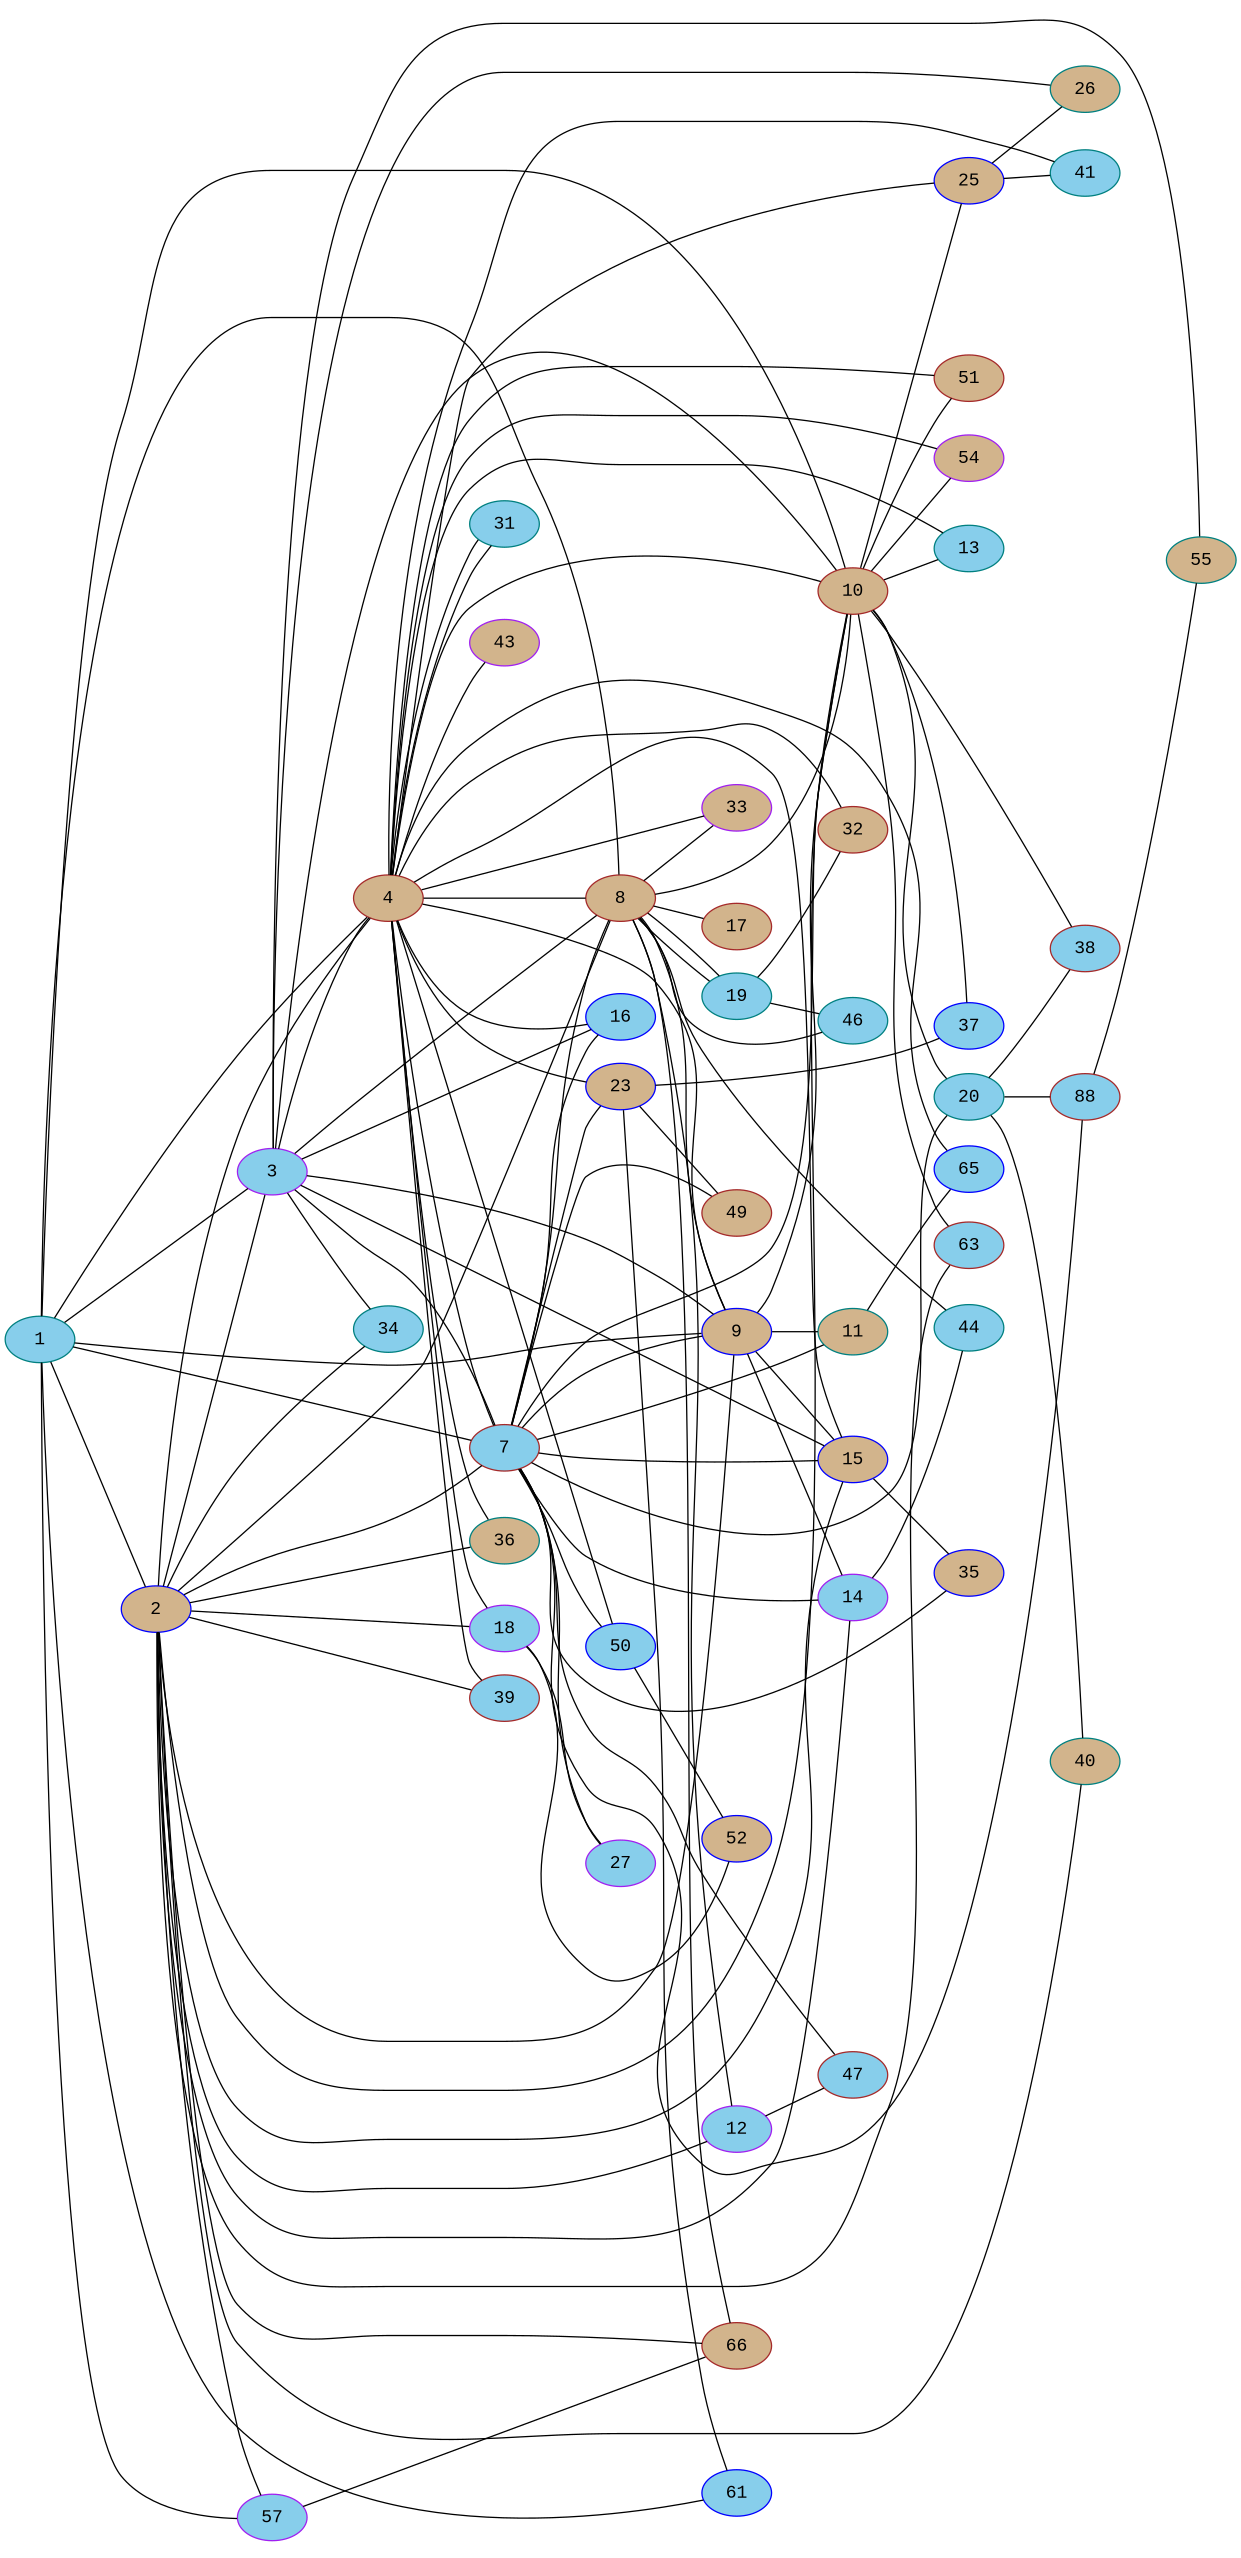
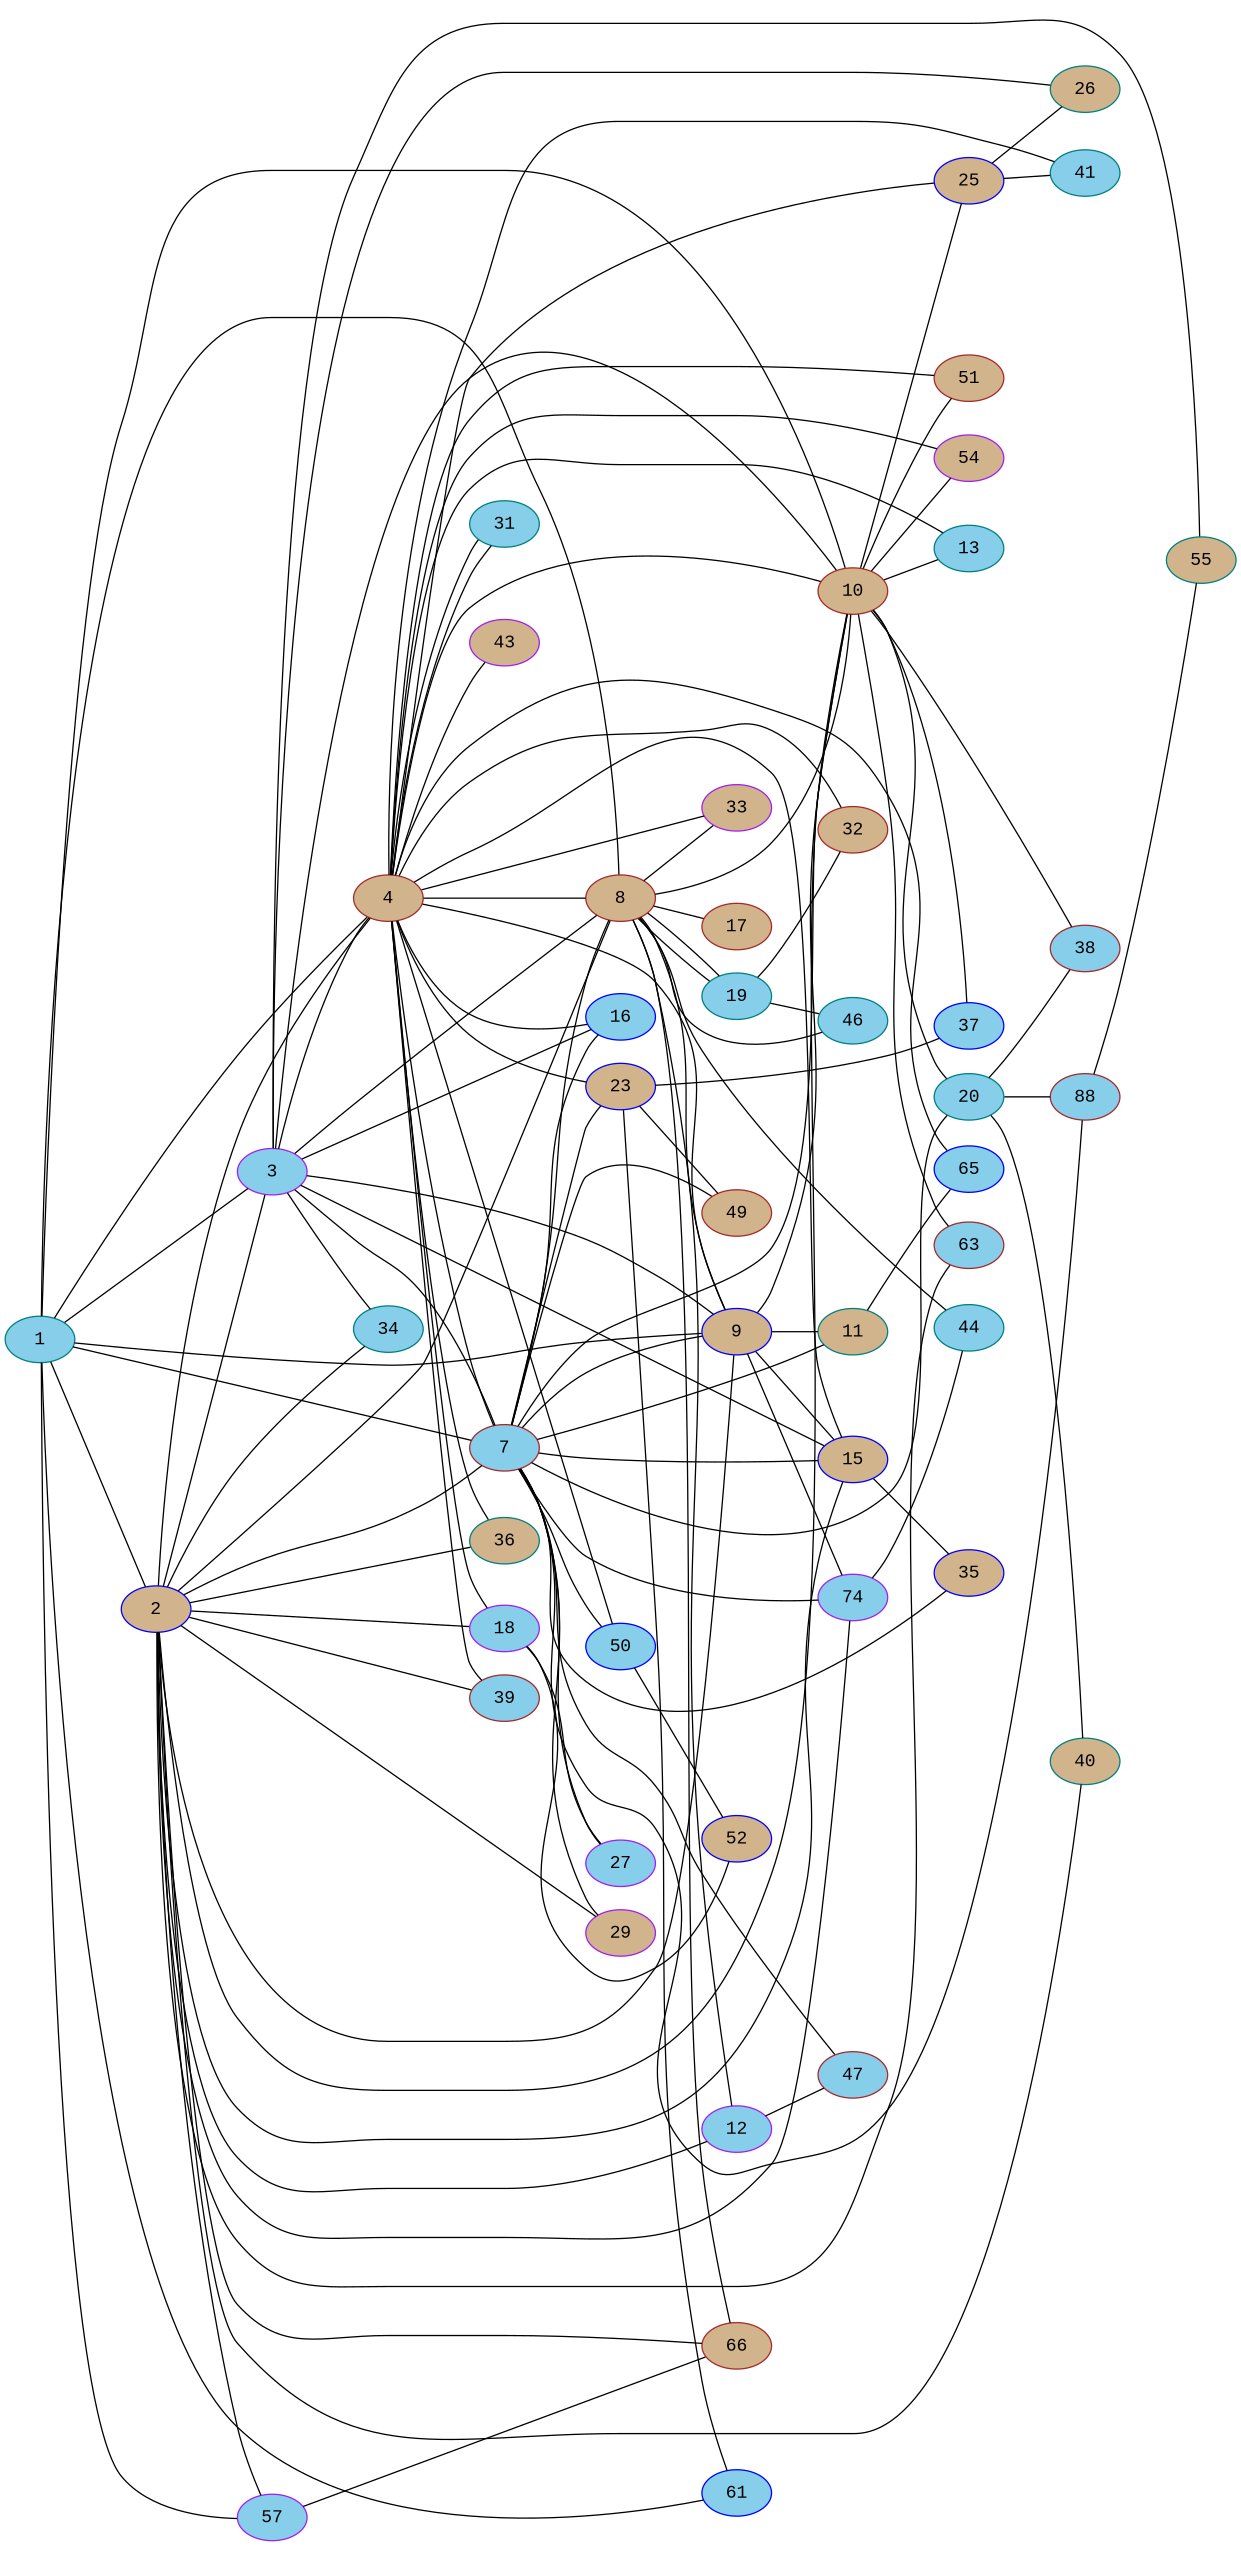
(853, 1598) -> (853, 1598)
none -> (621, 1933)
